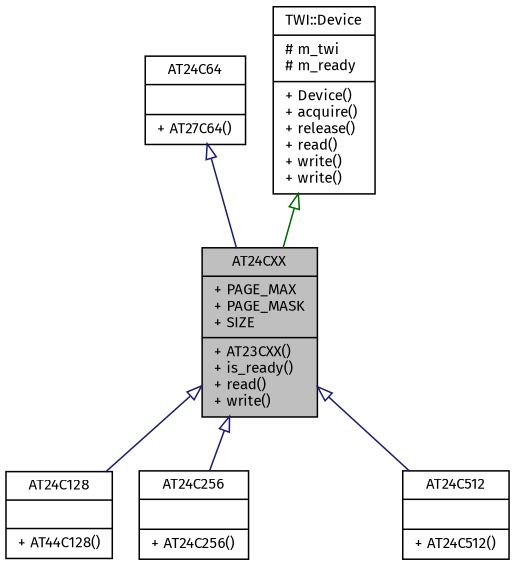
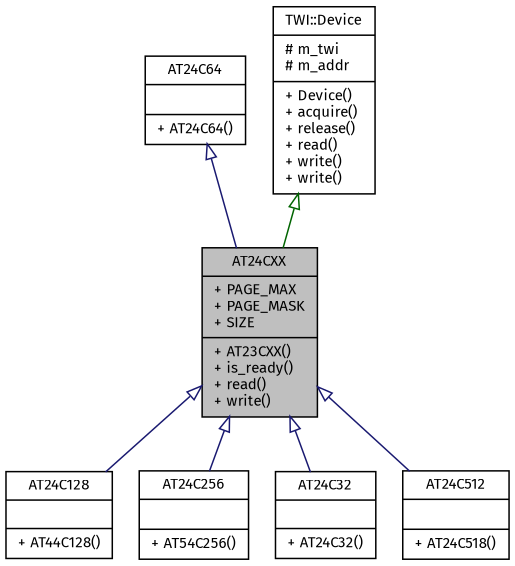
(321, 66) -> (317, 66)
(195, 129) -> (195, 129)
none -> (326, 515)
(193, 543) -> (194, 543)
(456, 543) -> (456, 543)
